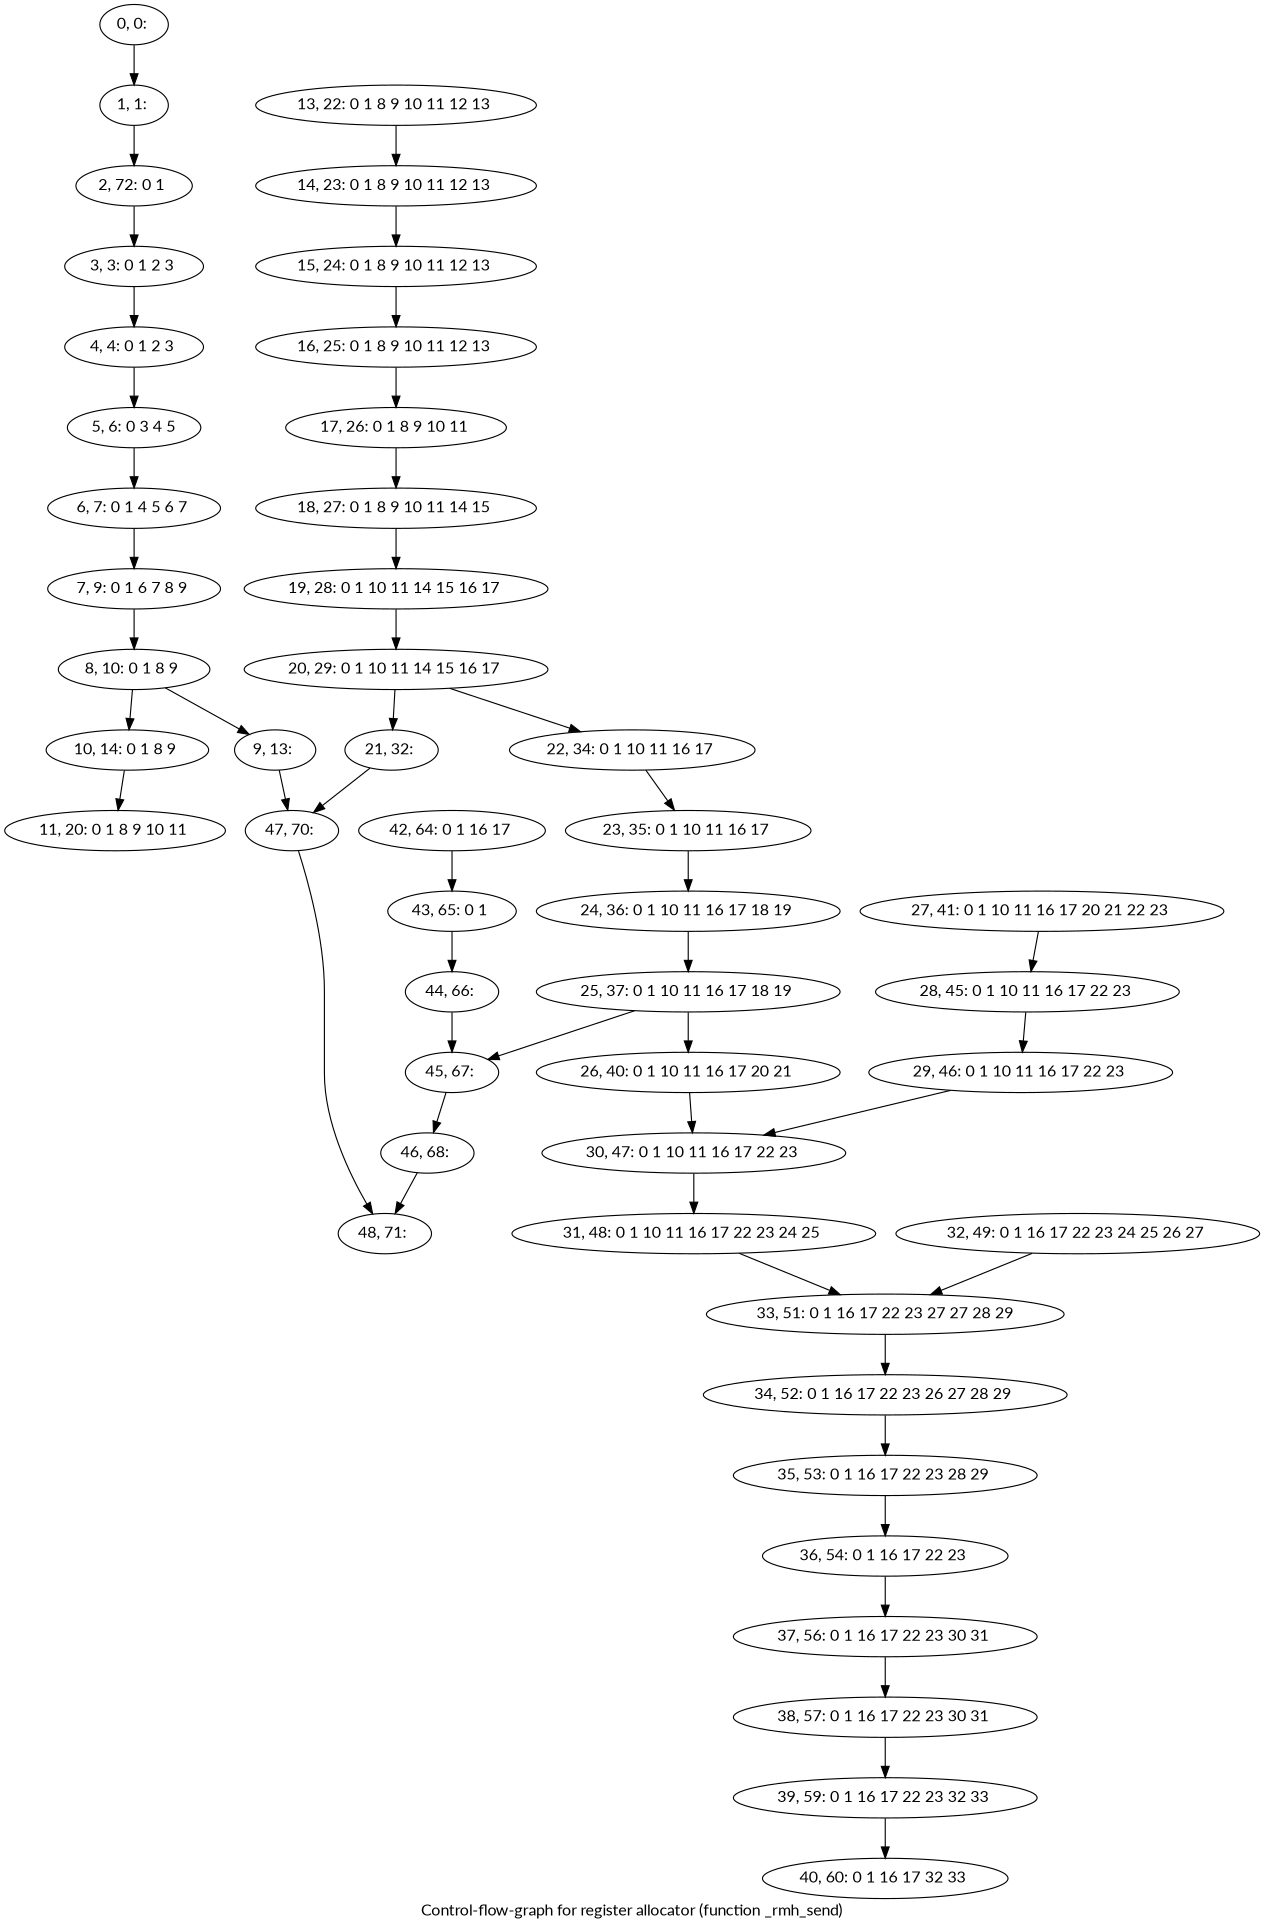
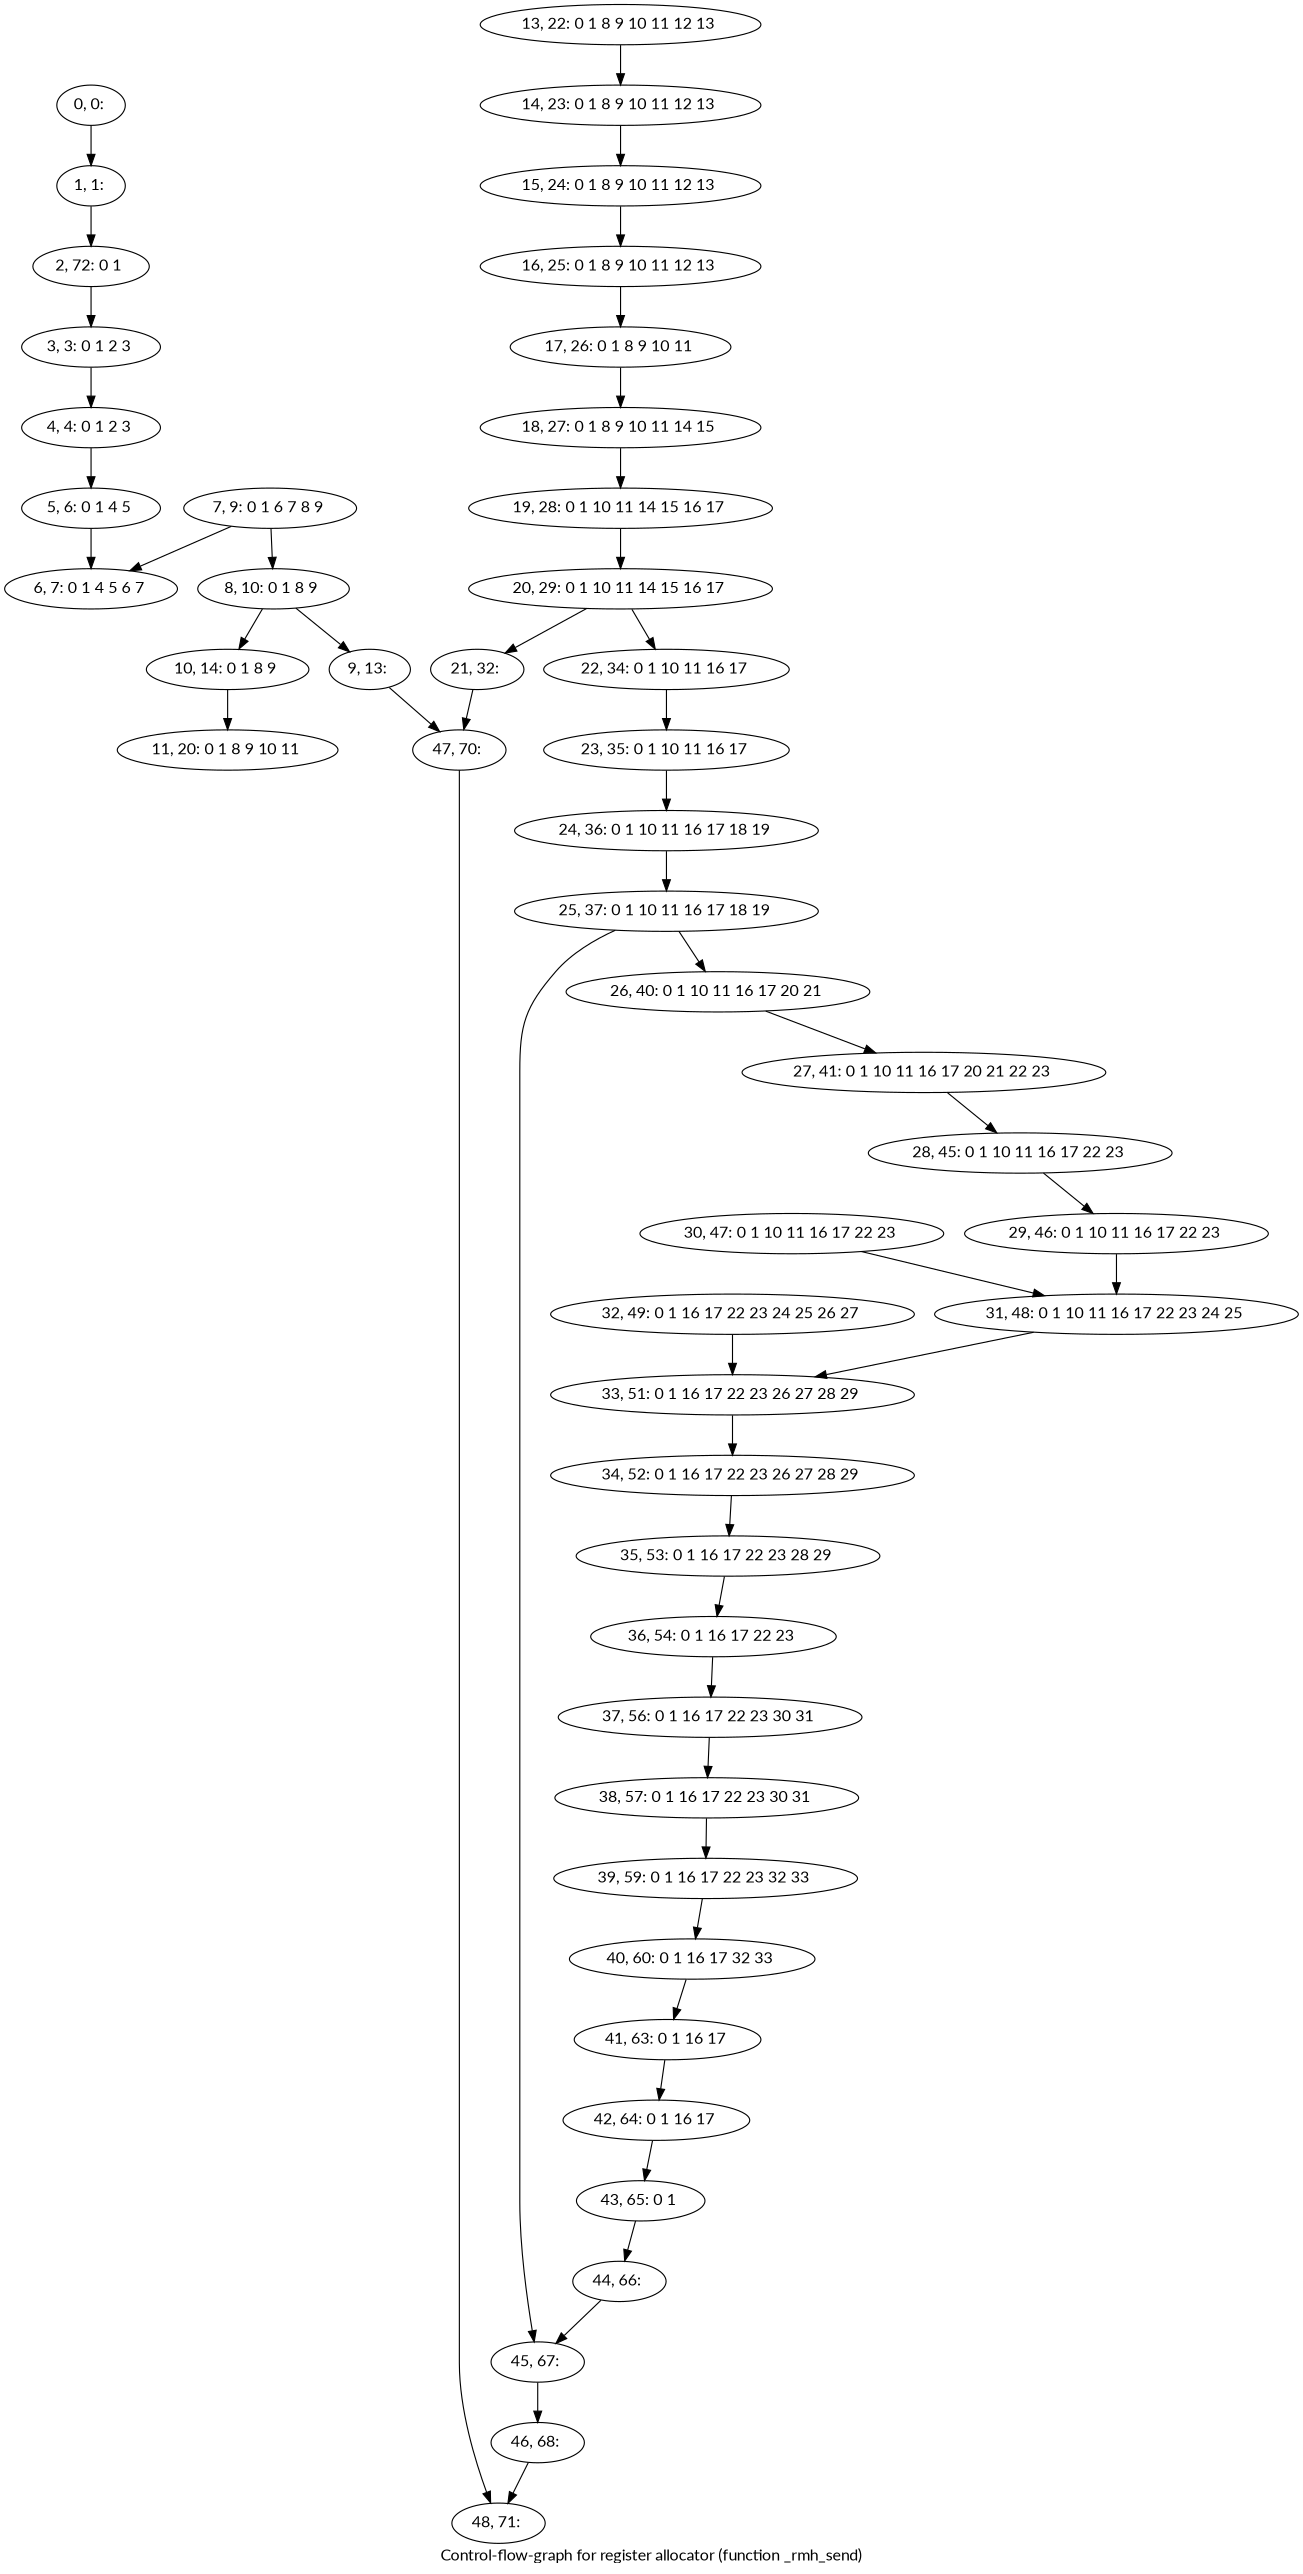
(134, 428) -> (91, 508)
(134, 543) -> (186, 546)
(691, 1107) -> (815, 1030)
(863, 1111) -> (1116, 1268)
(885, 1314) -> (732, 1395)
none -> (668, 2040)
